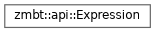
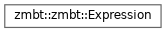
(78, 16) -> (83, 16)
